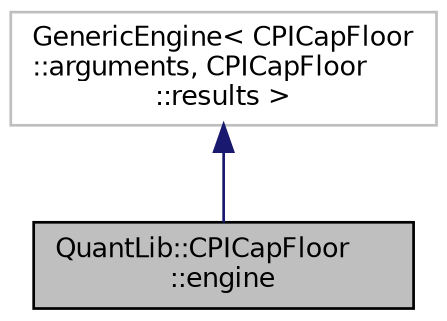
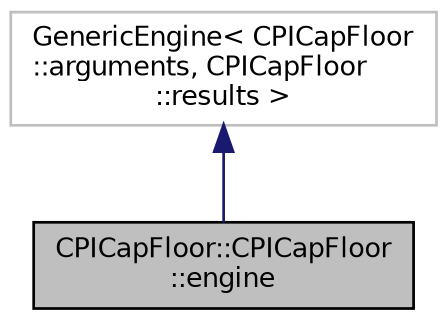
(224, 265) -> (224, 265)
